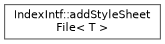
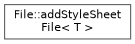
(82, 22) -> (68, 22)
